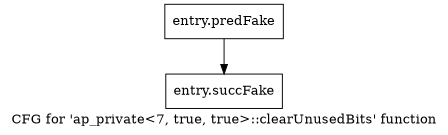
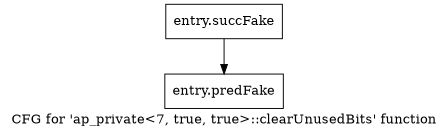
(224, 52) -> (224, 52)
